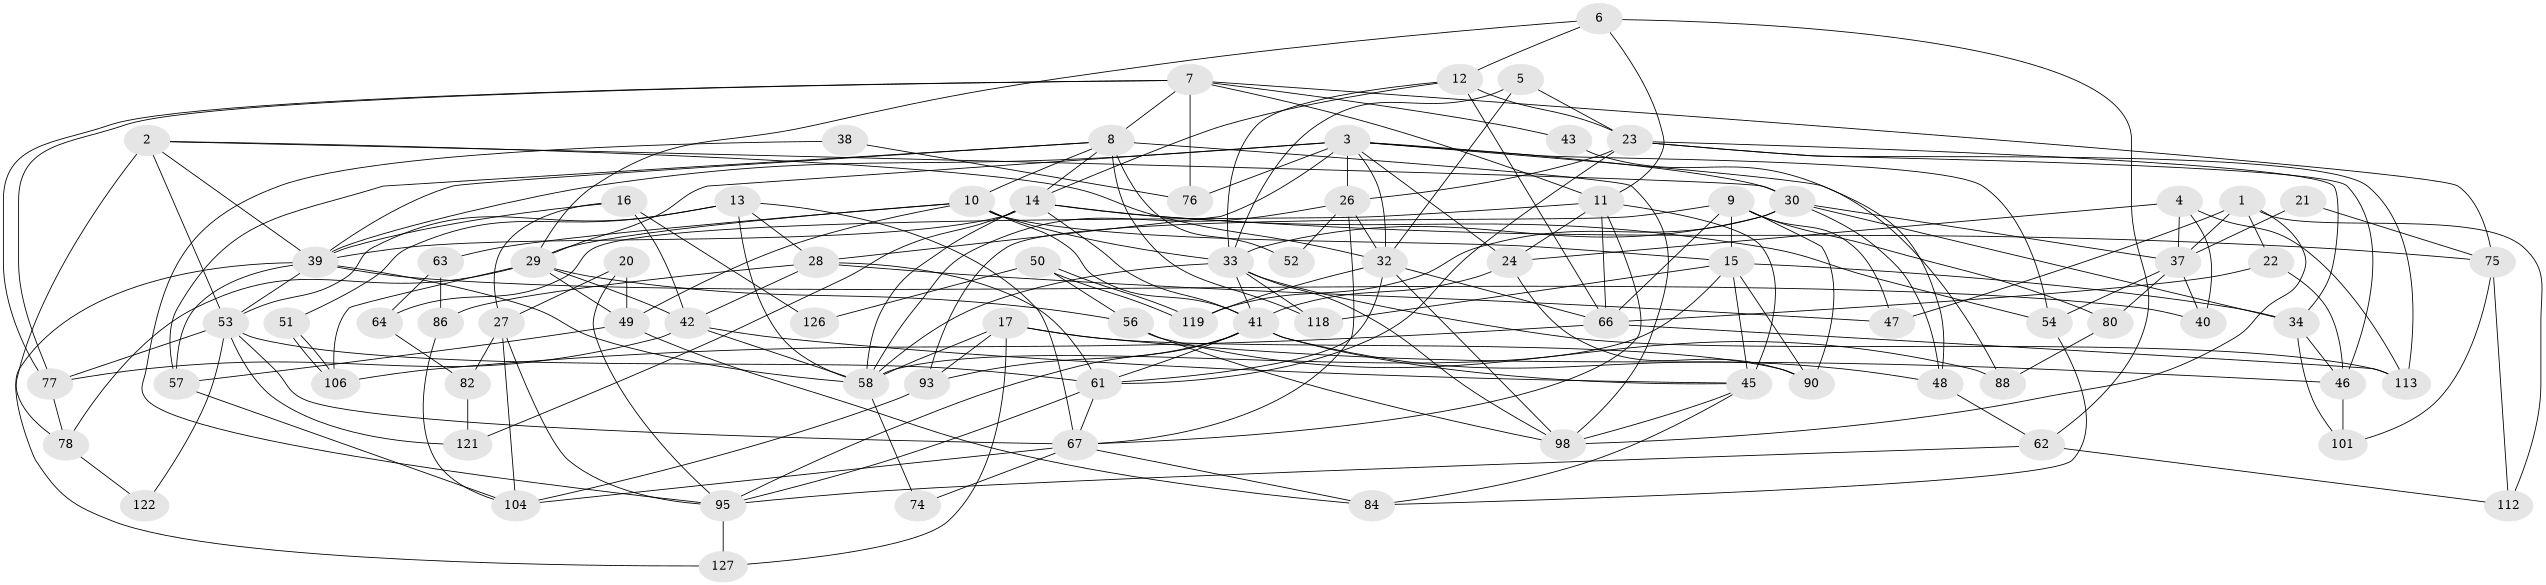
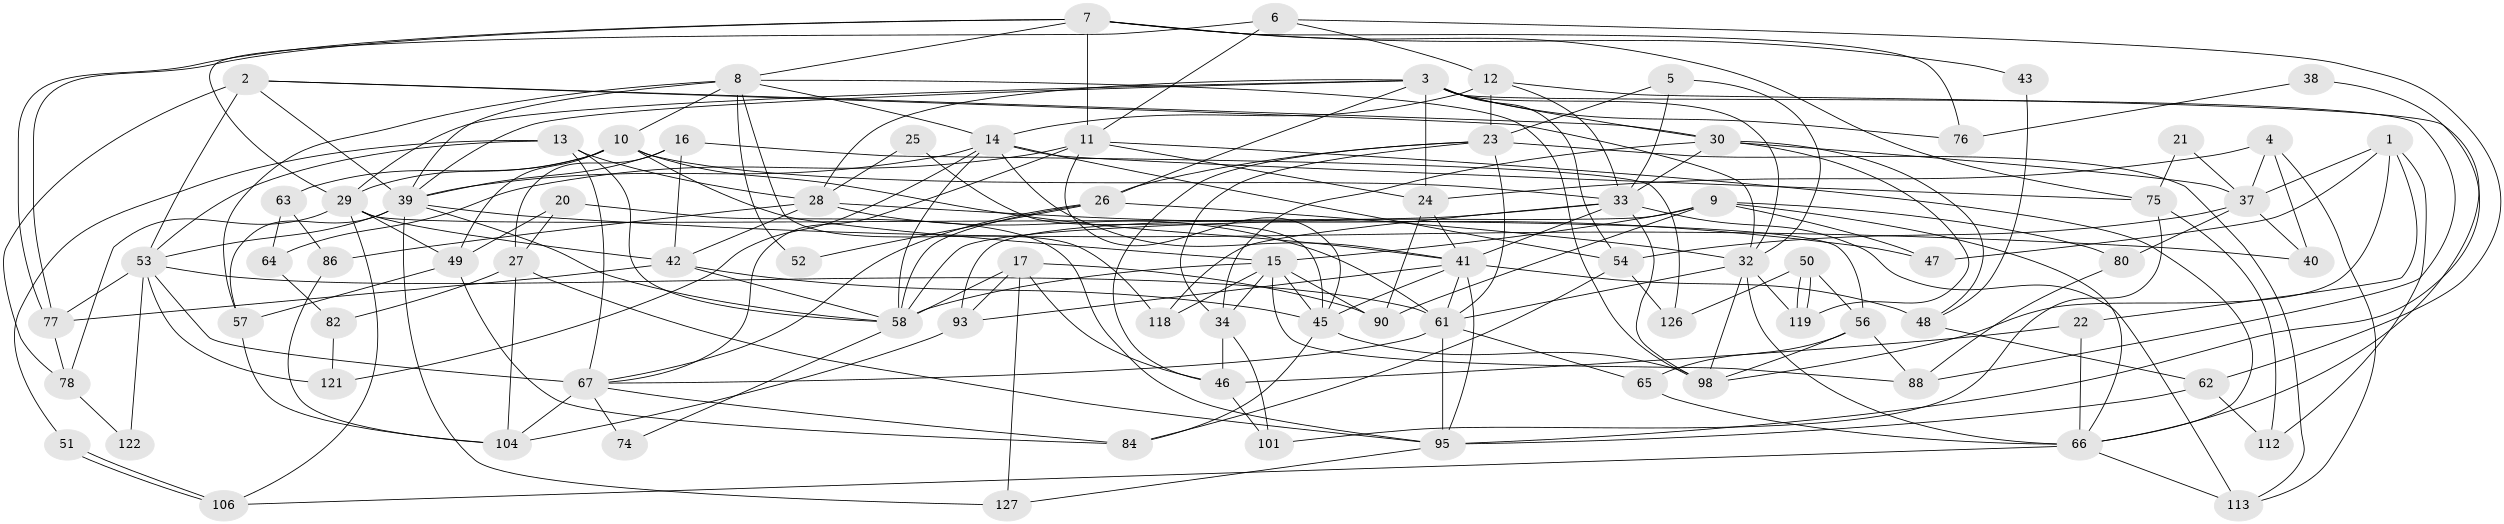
none -> (913, 140)
none -> (1650, 297)
none -> (1491, 364)
none -> (1645, 384)
